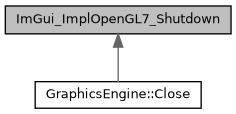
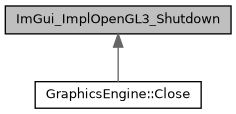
(118, 20) -> (118, 20)
